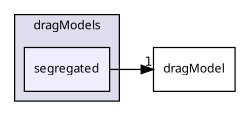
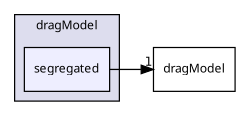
(67, 26) -> (67, 26)
